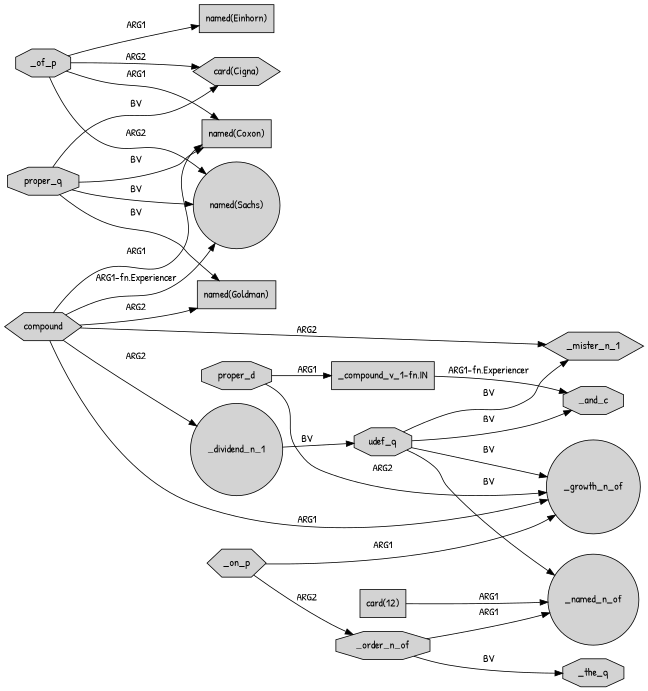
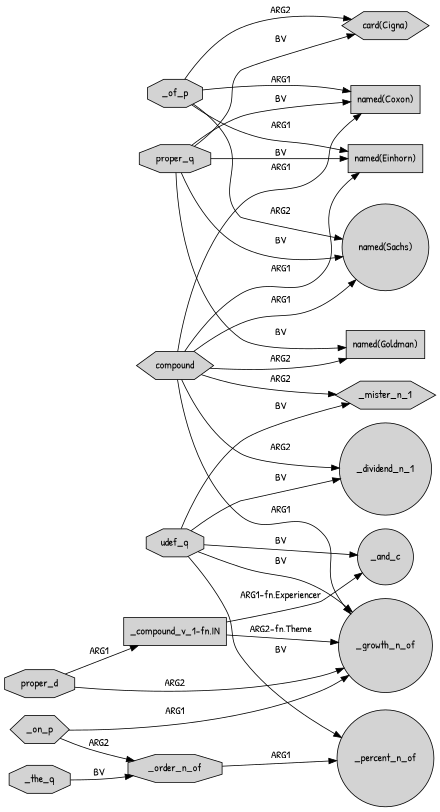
none -> (275, 159)
(136, 278) -> (281, 300)
none -> (296, 287)
(593, 401) -> (385, 557)
(314, 445) -> (258, 497)
(593, 600) -> (385, 758)
(383, 604) -> none
none -> (279, 638)
(484, 670) -> (98, 779)
